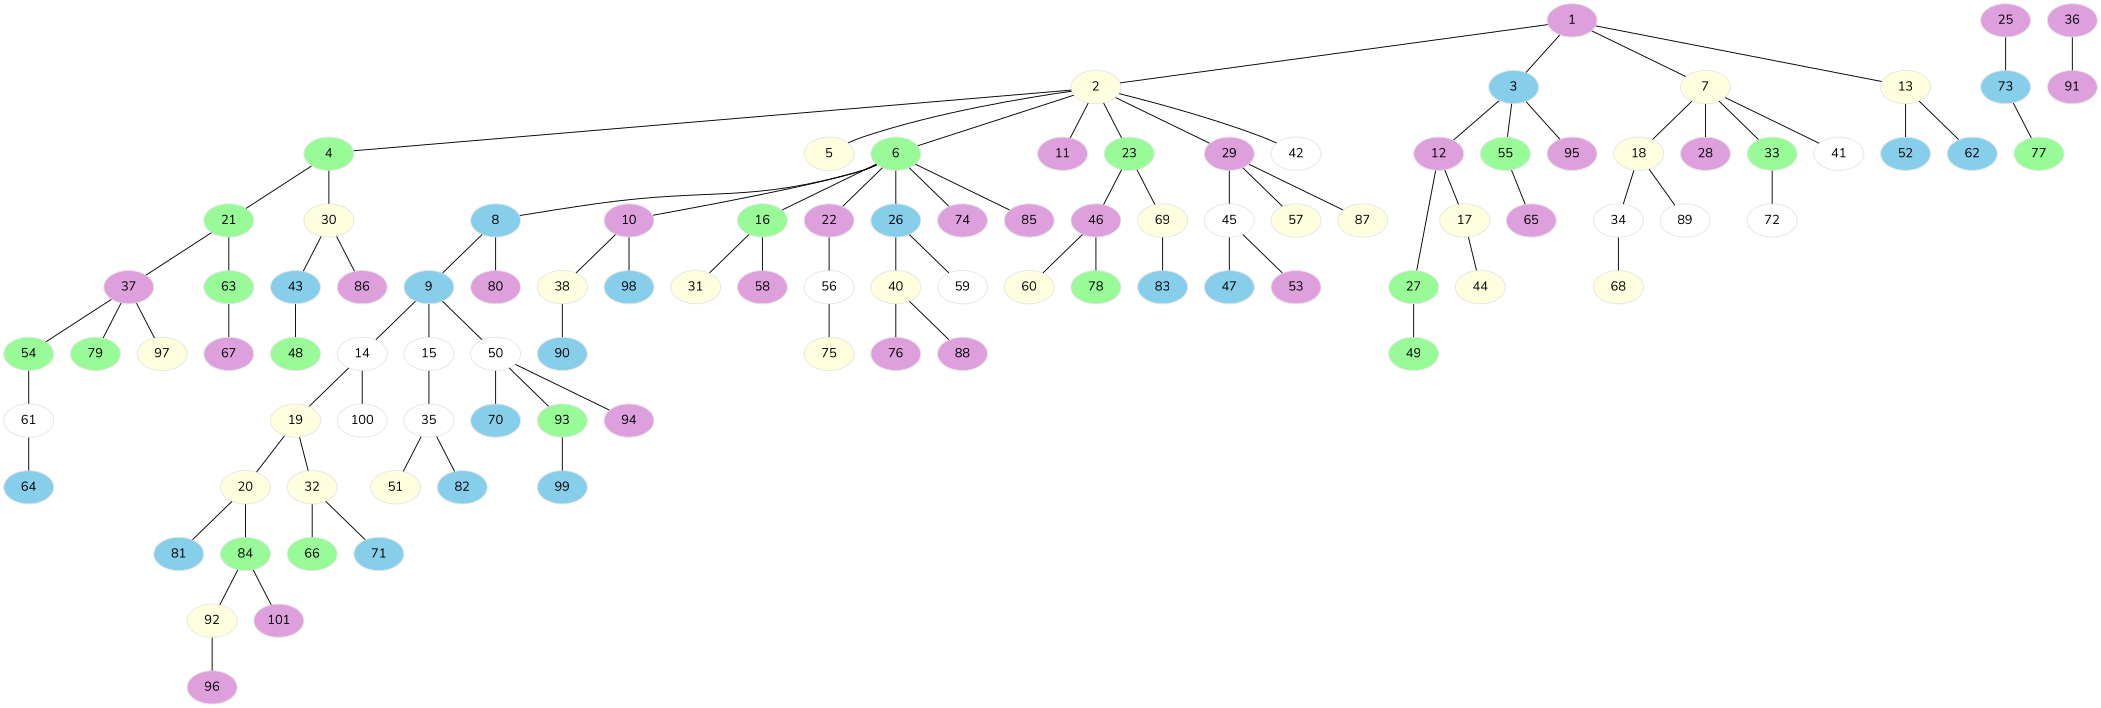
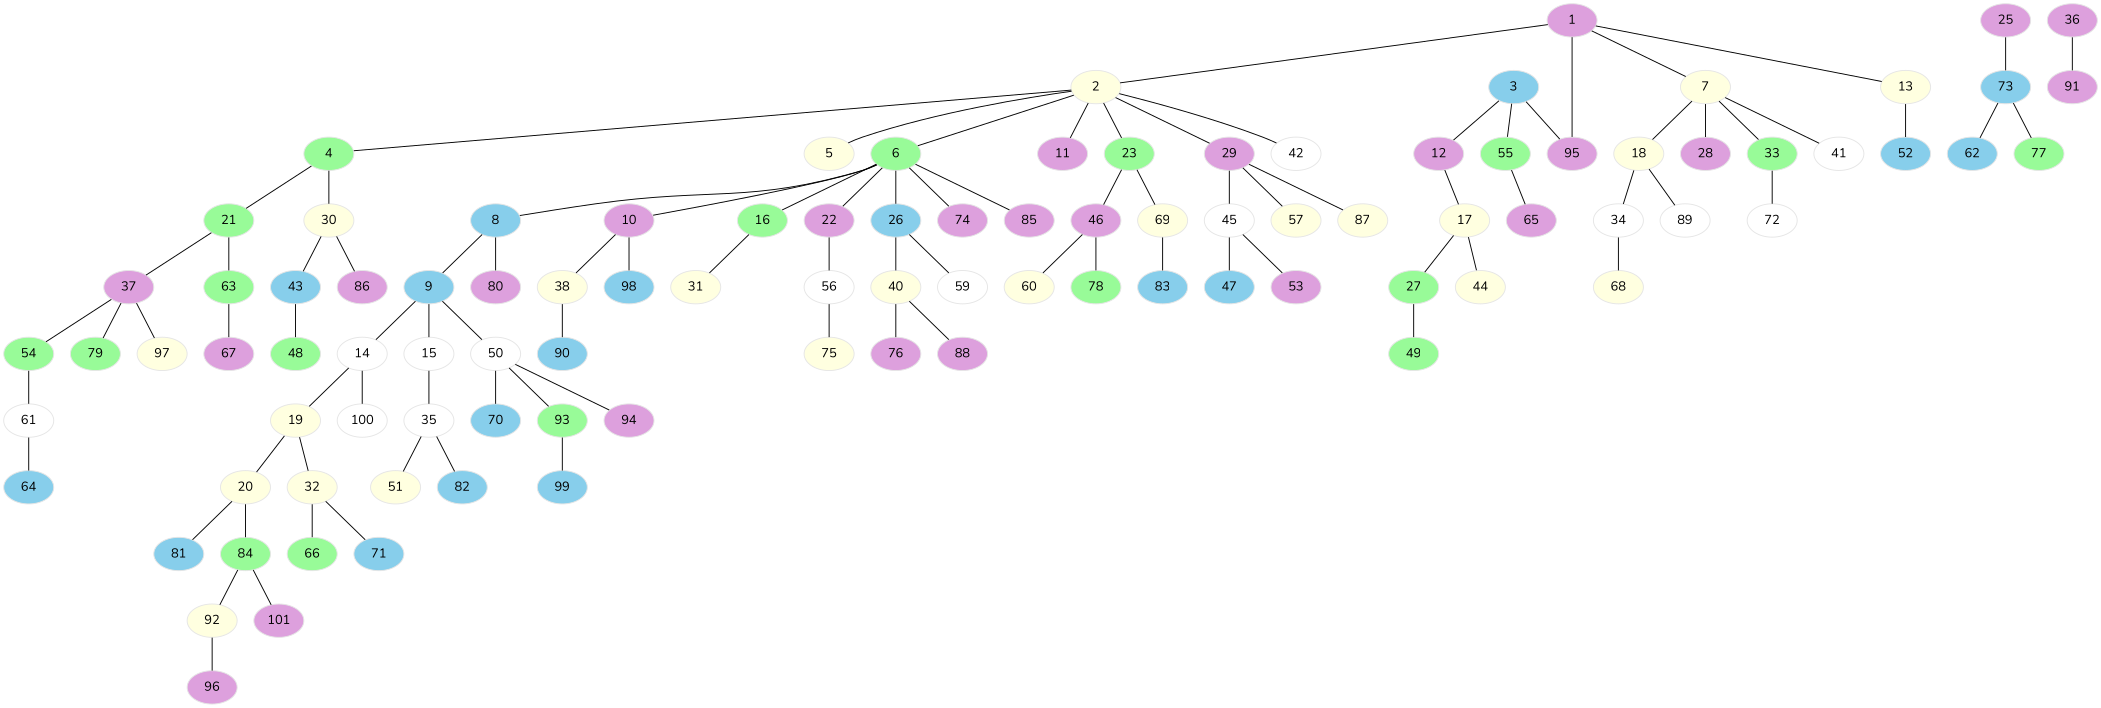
(1543, 54) -> (1572, 87)
(1939, 120) -> (1989, 120)
(1426, 220) -> (1439, 254)
(762, 287) -> none
